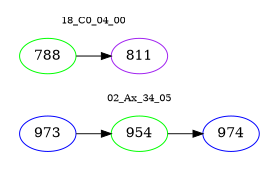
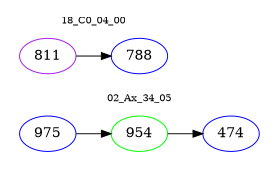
(48, 56) -> (139, 56)
(89, 56) -> (89, 56)
(48, 134) -> (48, 134)
(231, 134) -> (231, 134)
